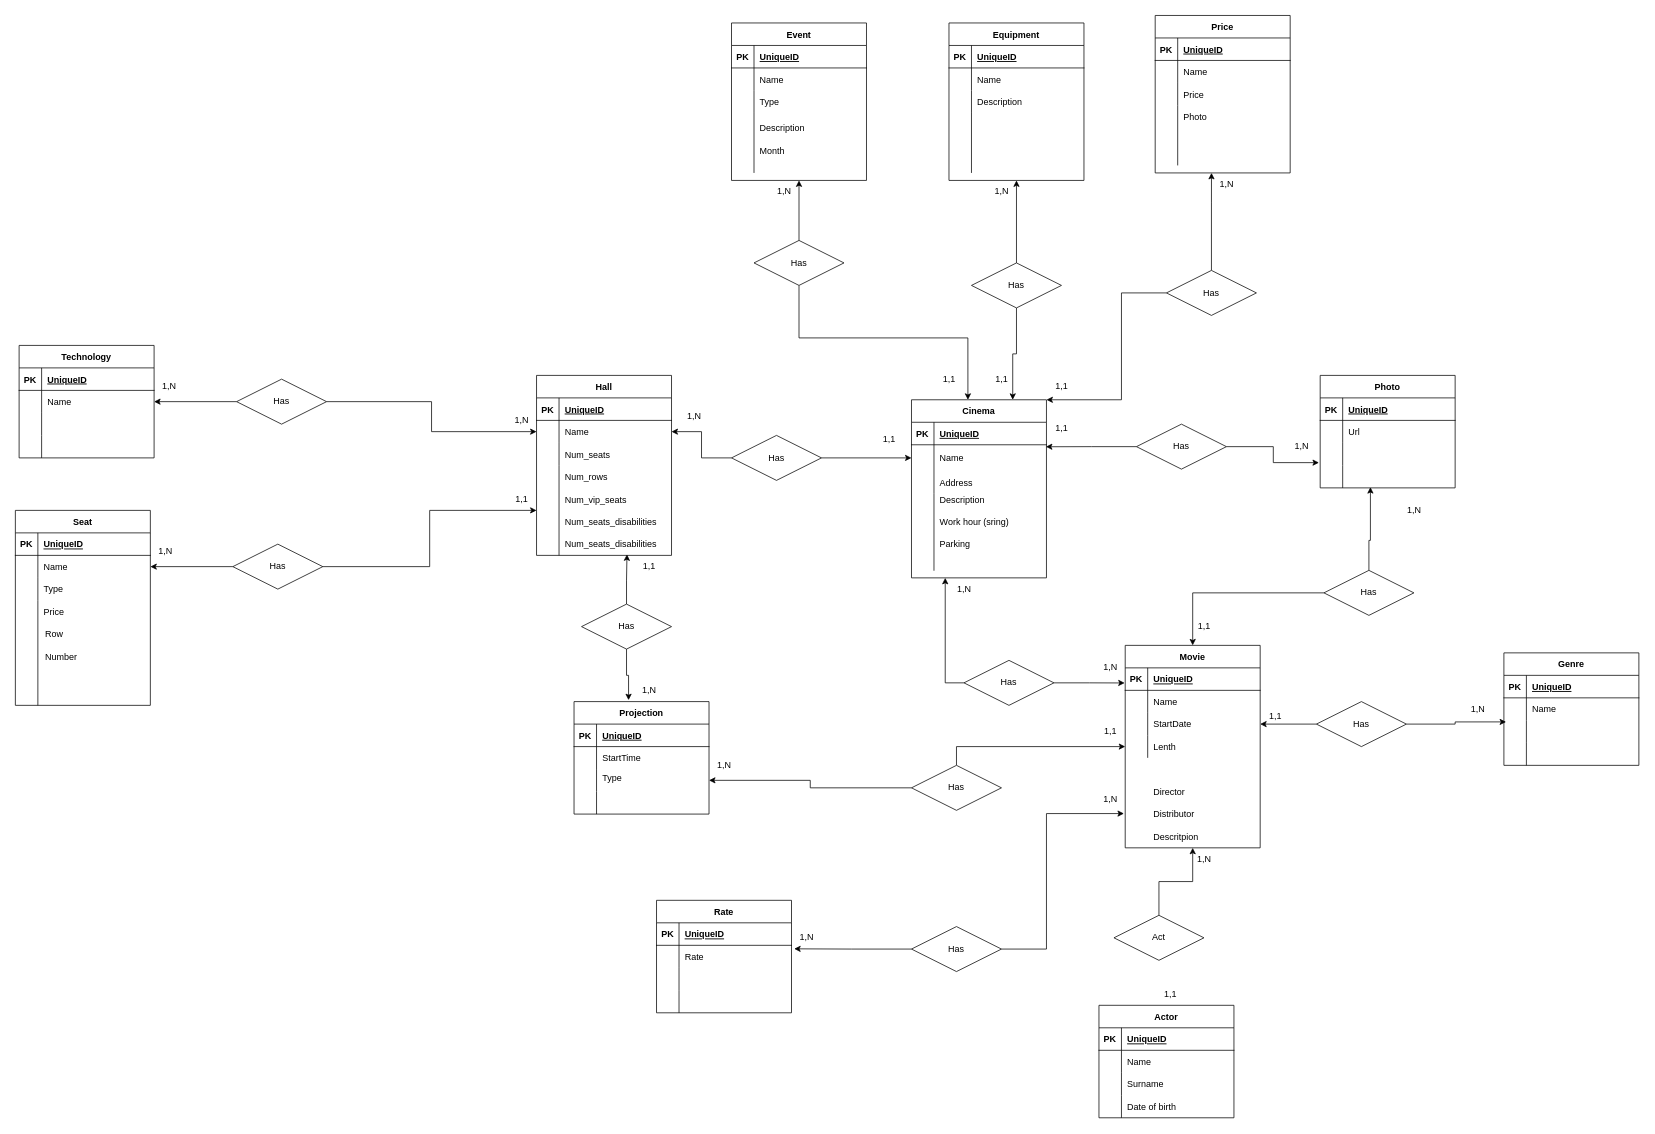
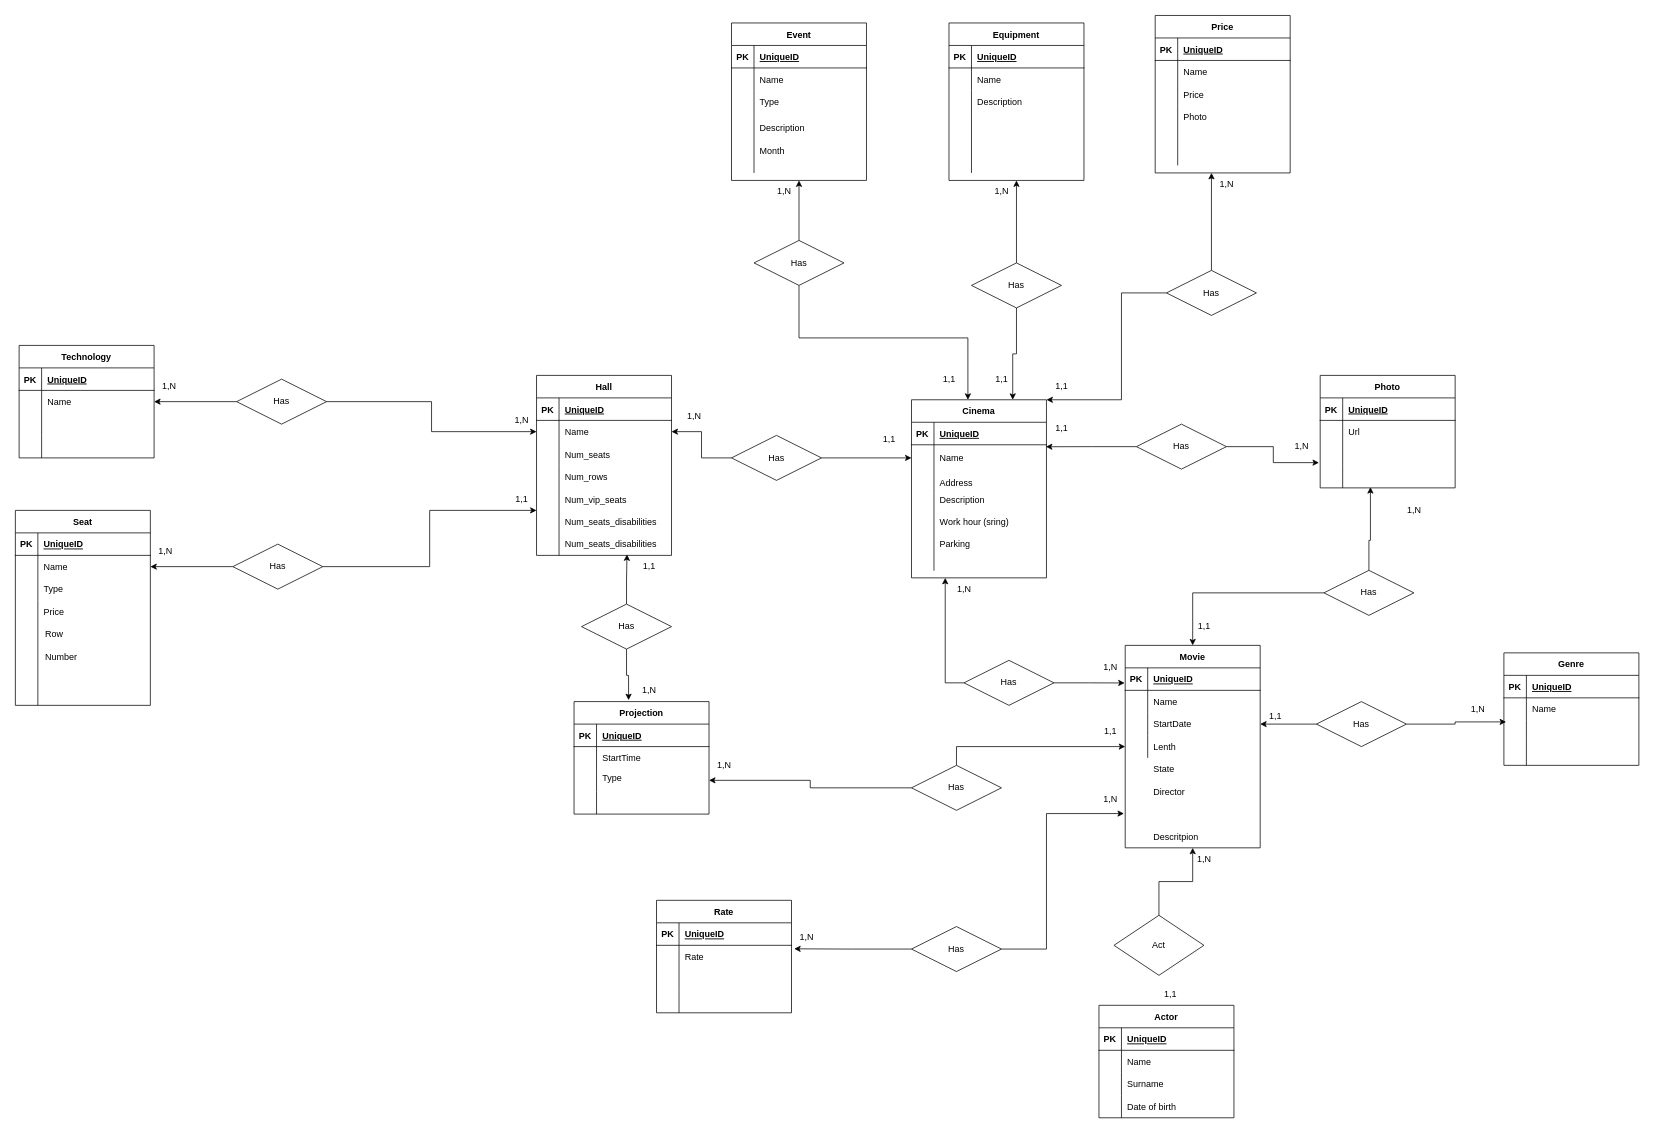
none -> (1204, 769)
(1204, 814) -> none
(1159, 938) -> (1159, 945)
